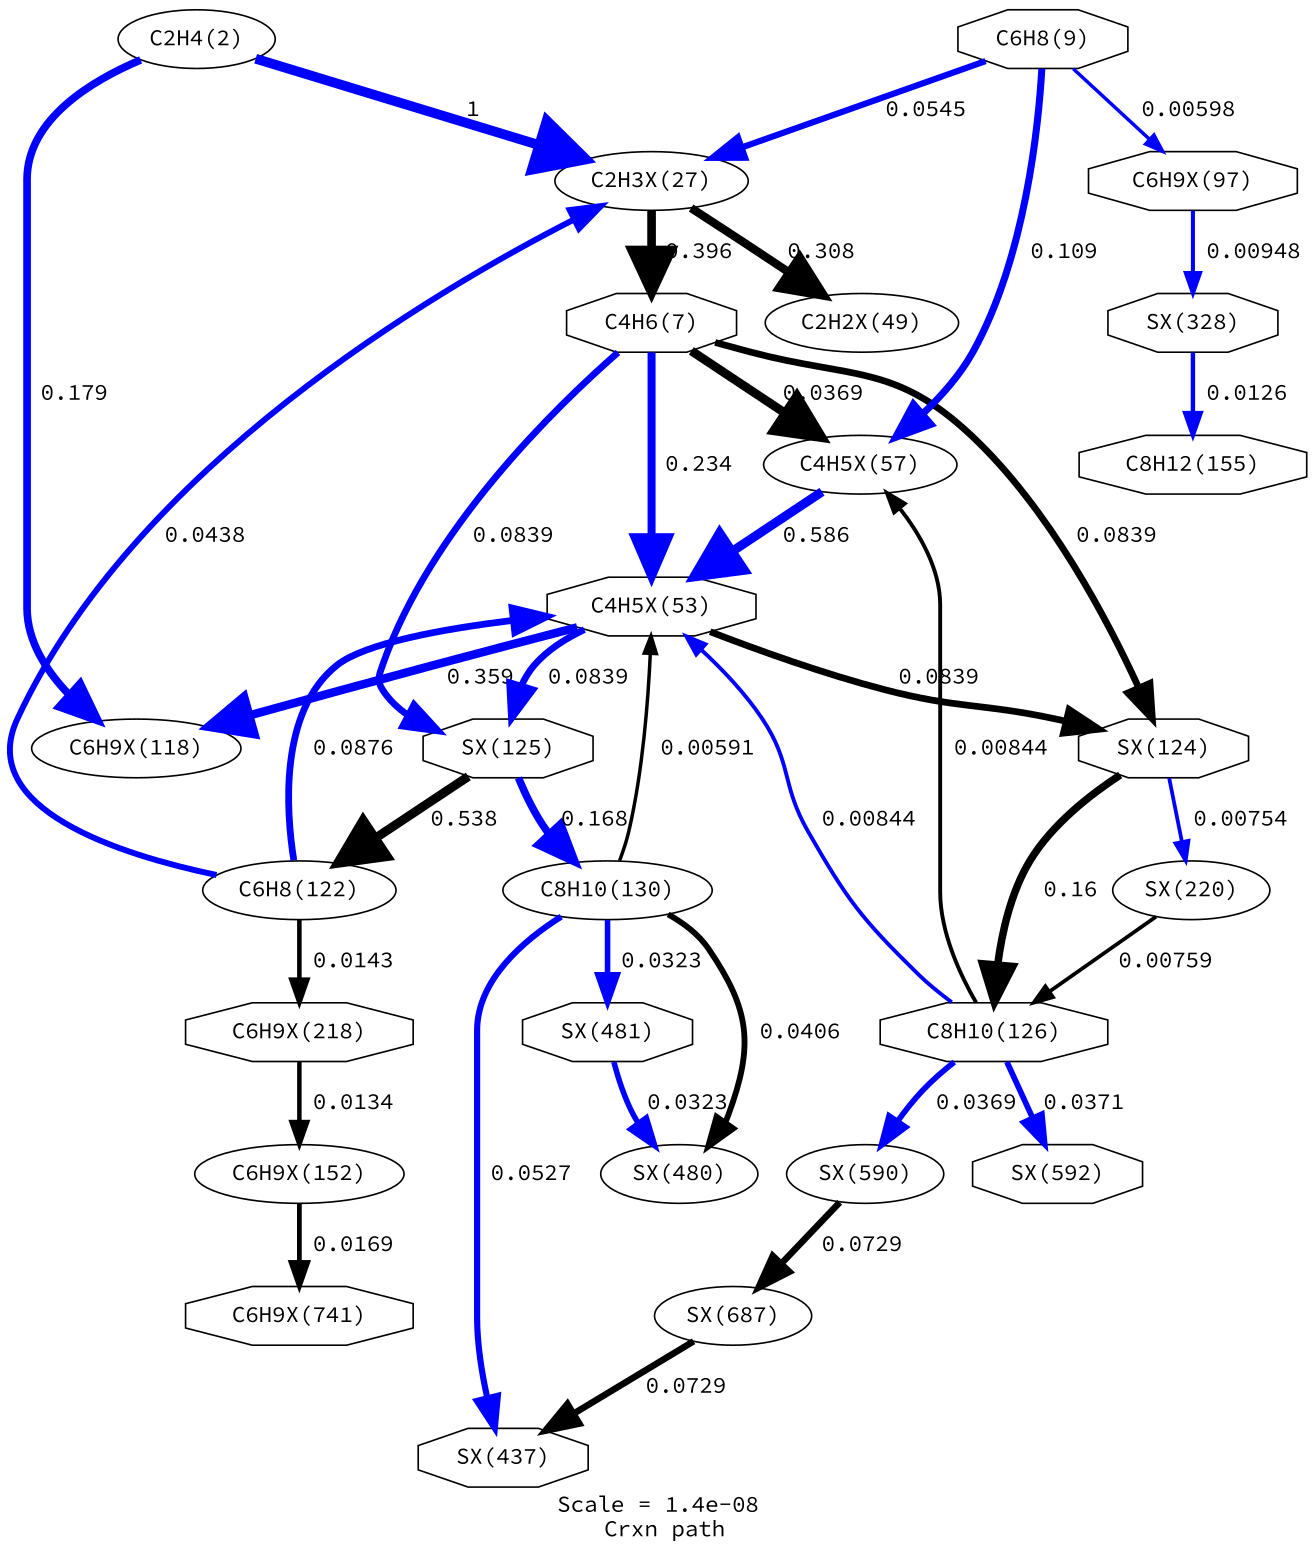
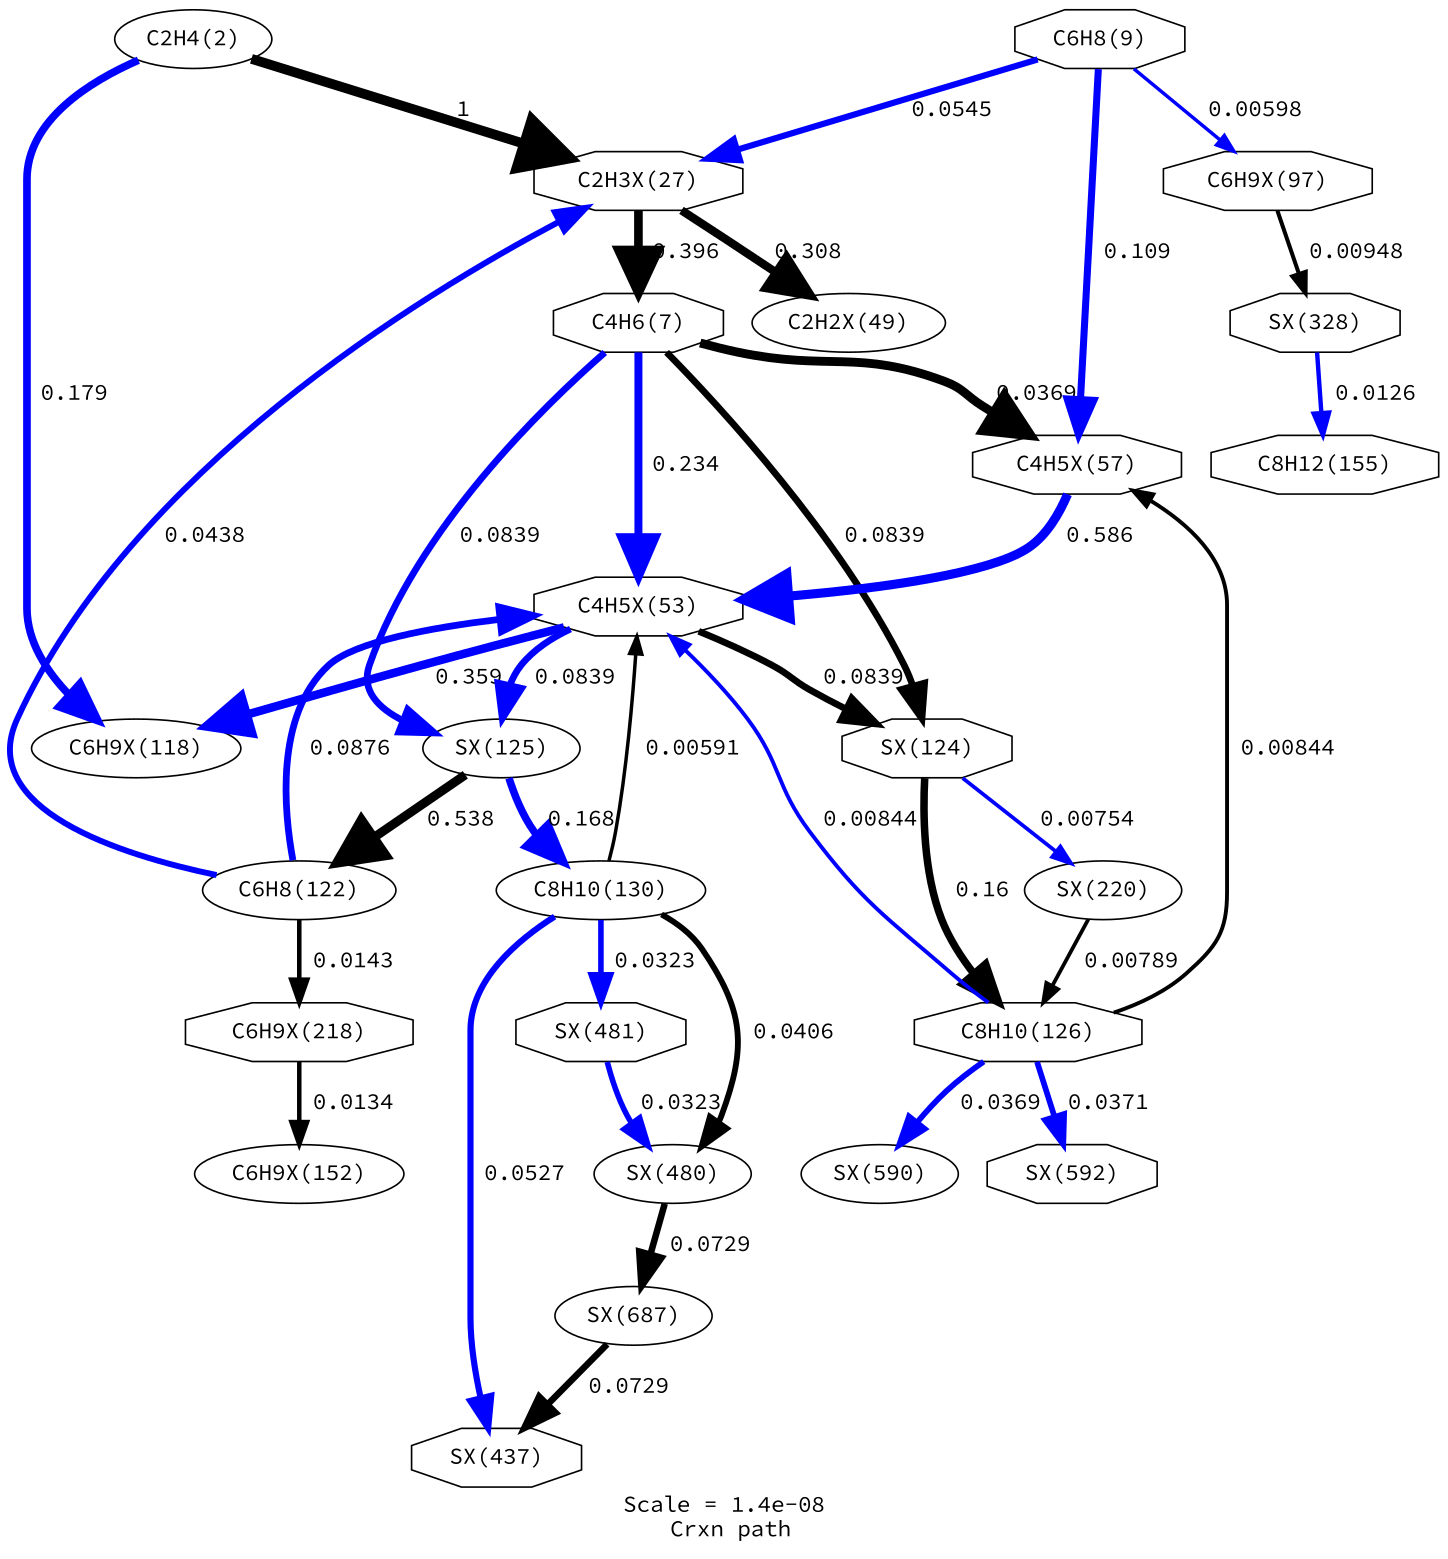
(397, 102) -> (388, 101)
(652, 181) -> (638, 181)
(1193, 242) -> (1288, 242)
(860, 465) -> (1077, 465)
(508, 748) -> (501, 748)
(1160, 961) -> (1125, 961)
(811, 1233) -> (658, 1229)
(299, 1316) -> none
